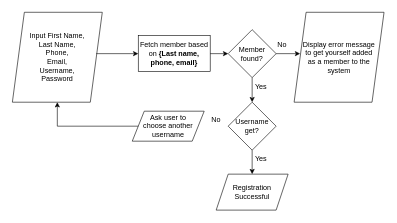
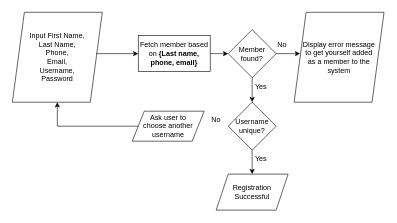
(252, 126) -> (252, 126)
